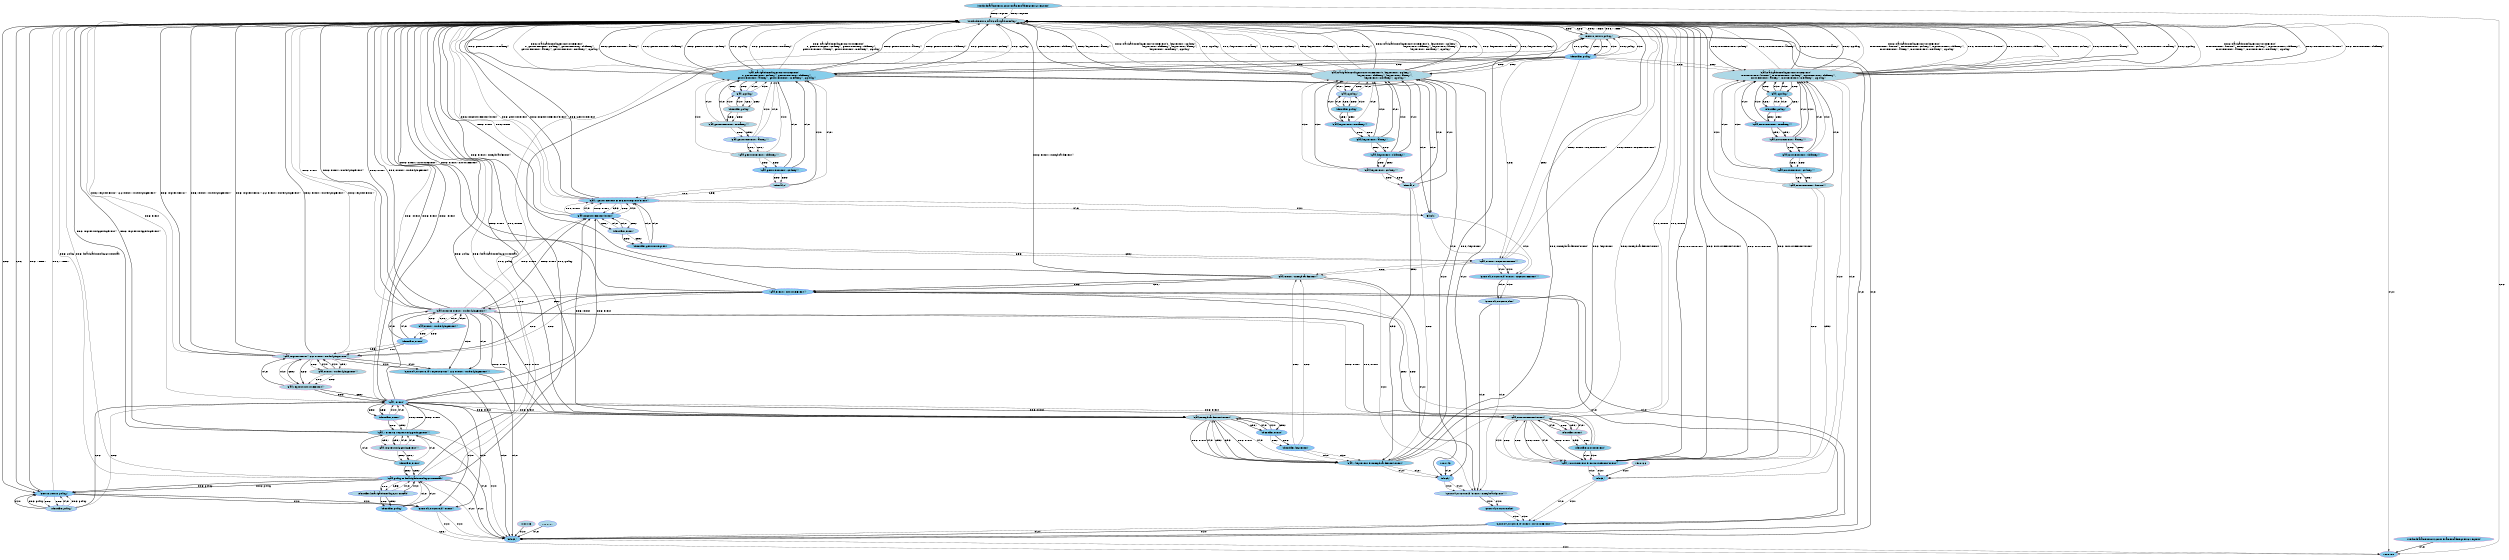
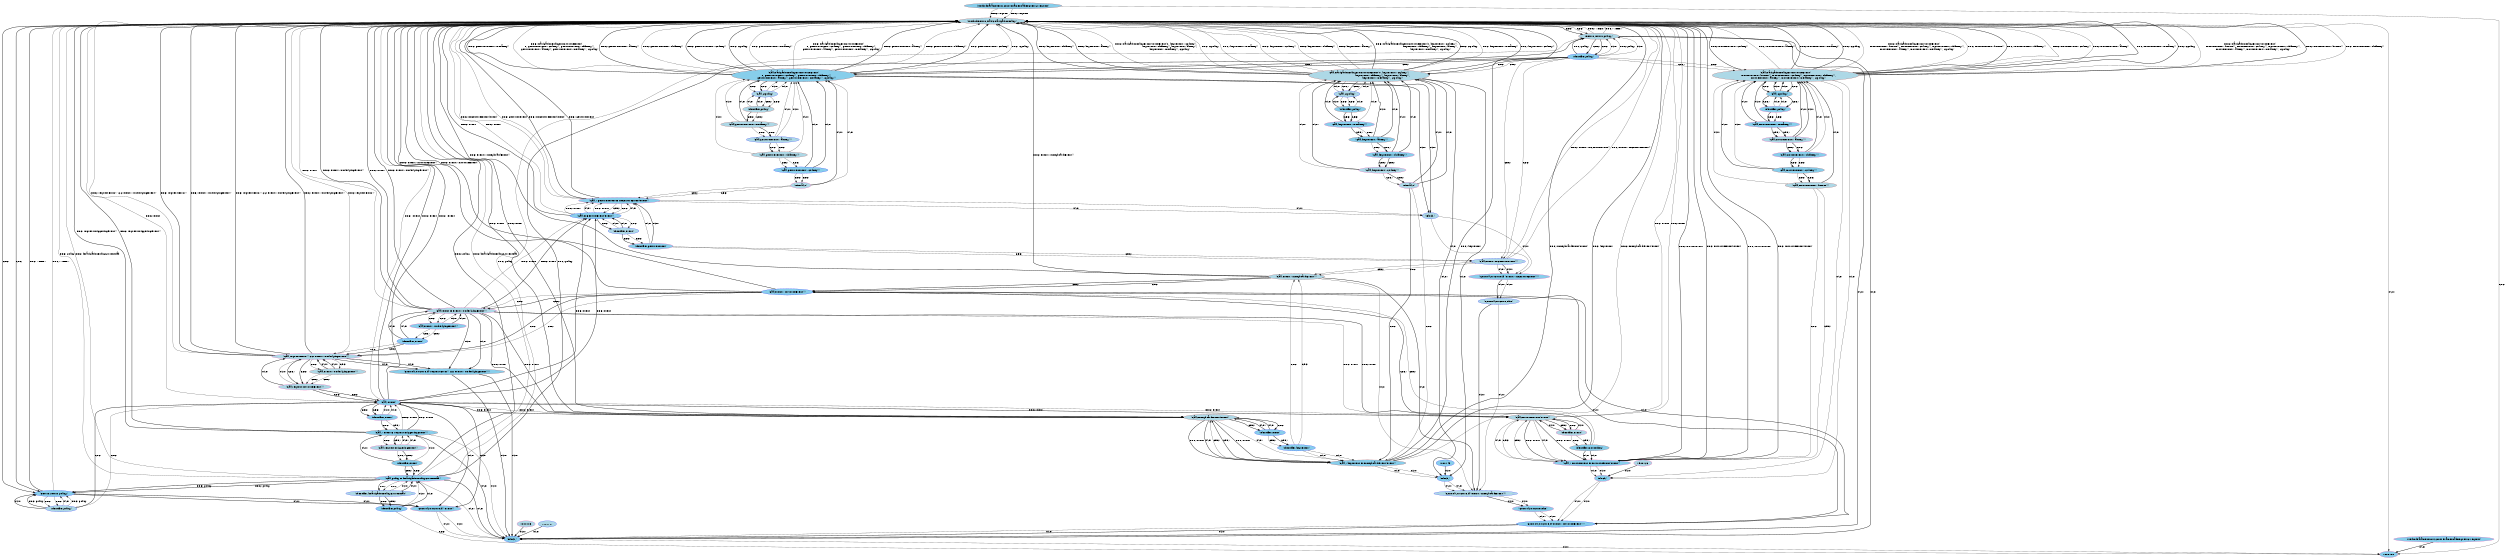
(650, 246) -> (651, 246)
(1590, 448) -> (1589, 448)
